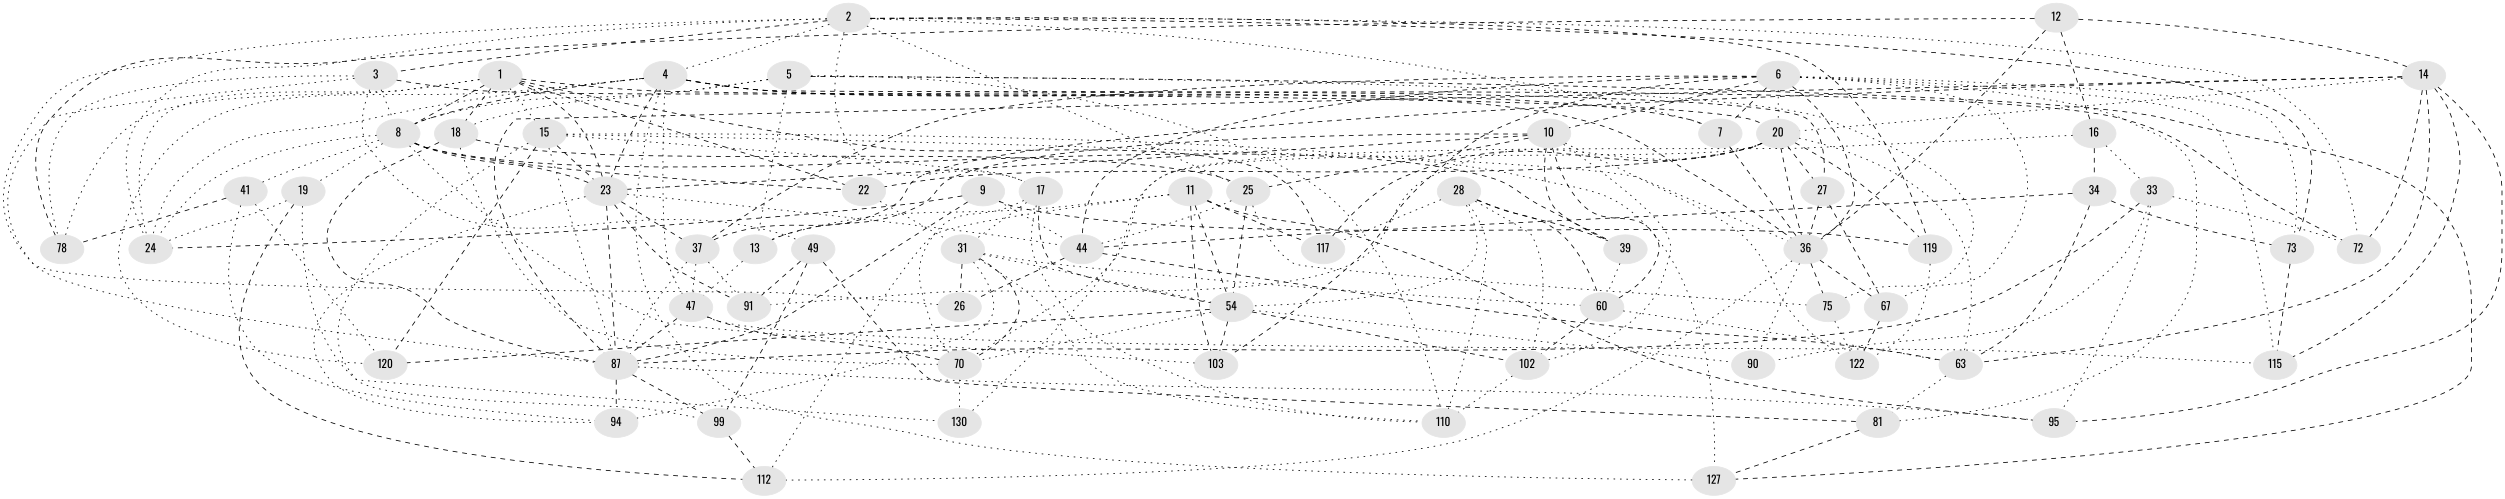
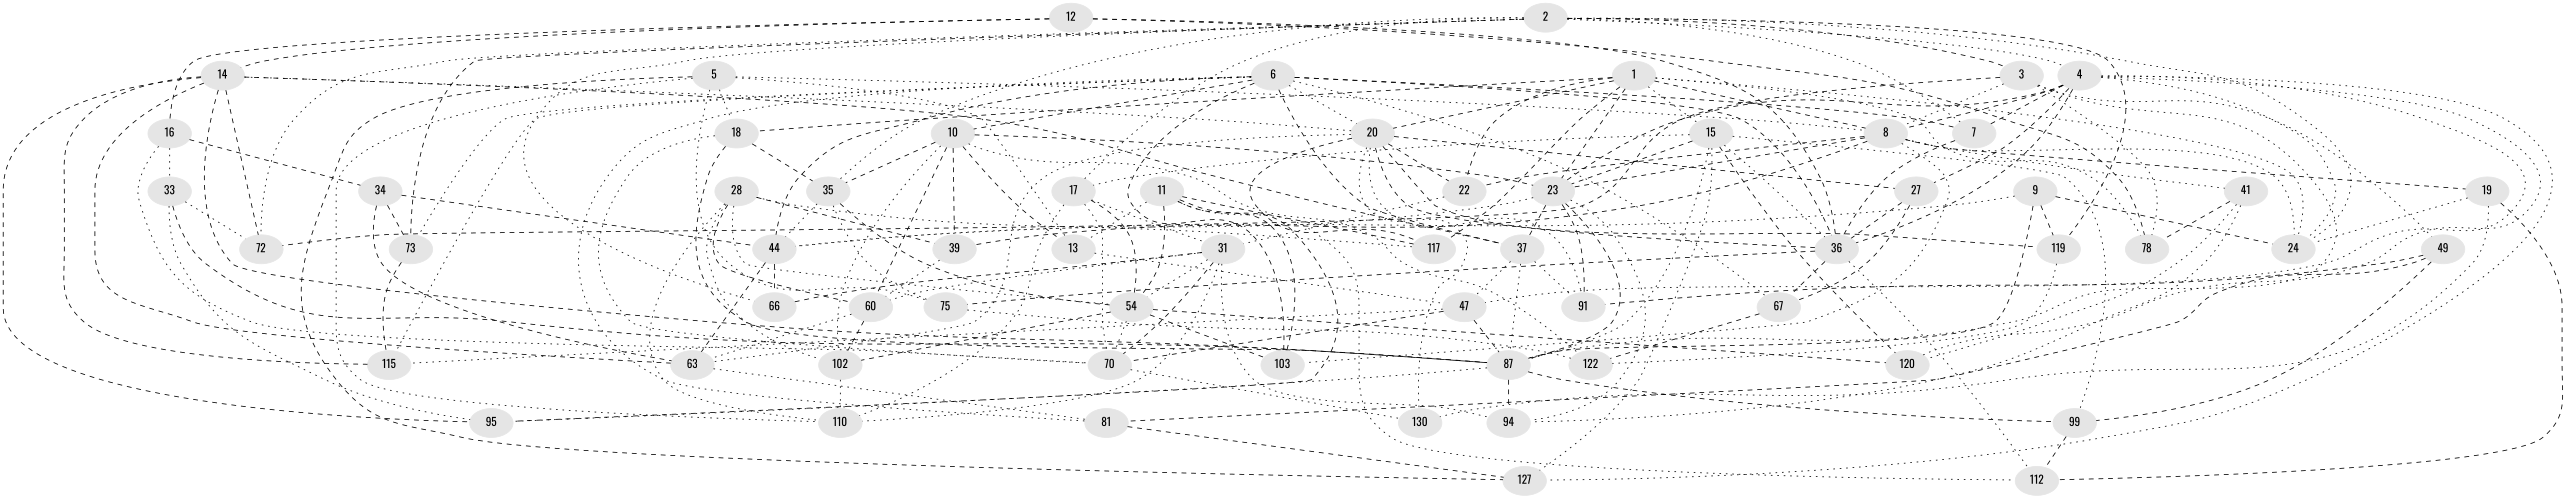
(351, 162) -> (2185, 168)
(1248, 191) -> (828, 191)
(960, 307) -> (774, 307)
(1753, 365) -> none
